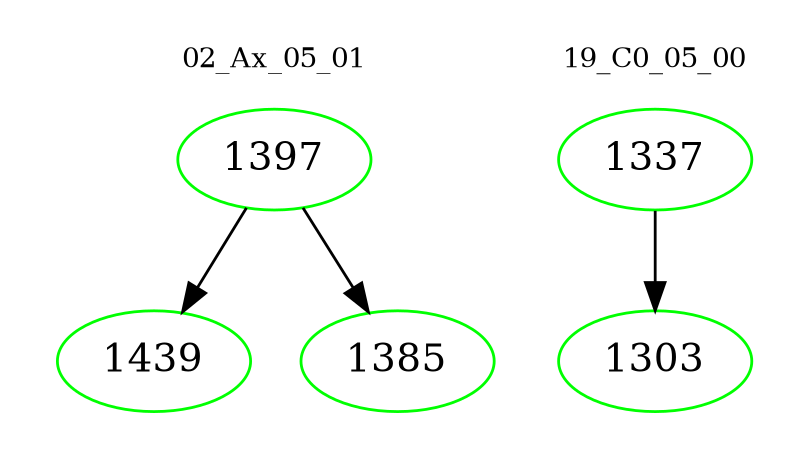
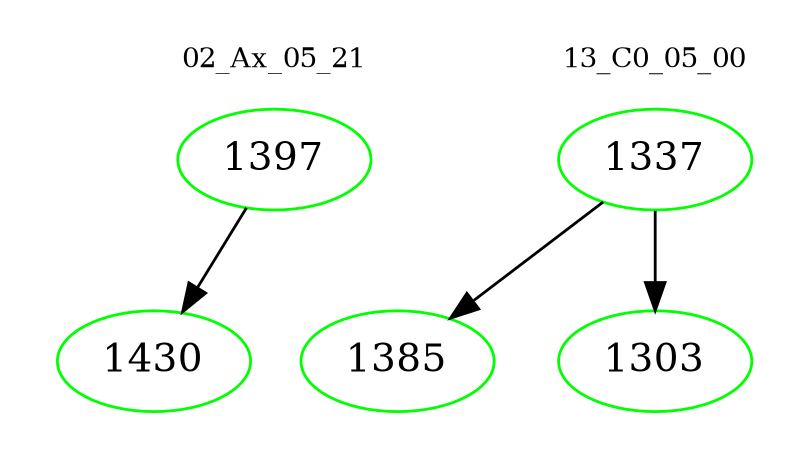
(274, 60) -> (274, 60)
(655, 60) -> (655, 60)
(328, 248) -> (555, 239)
(154, 361) -> (154, 361)
